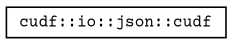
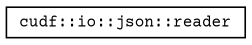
(116, 22) -> (126, 22)
